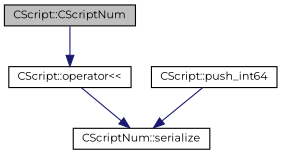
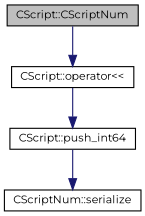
(101, 104) -> (73, 102)
